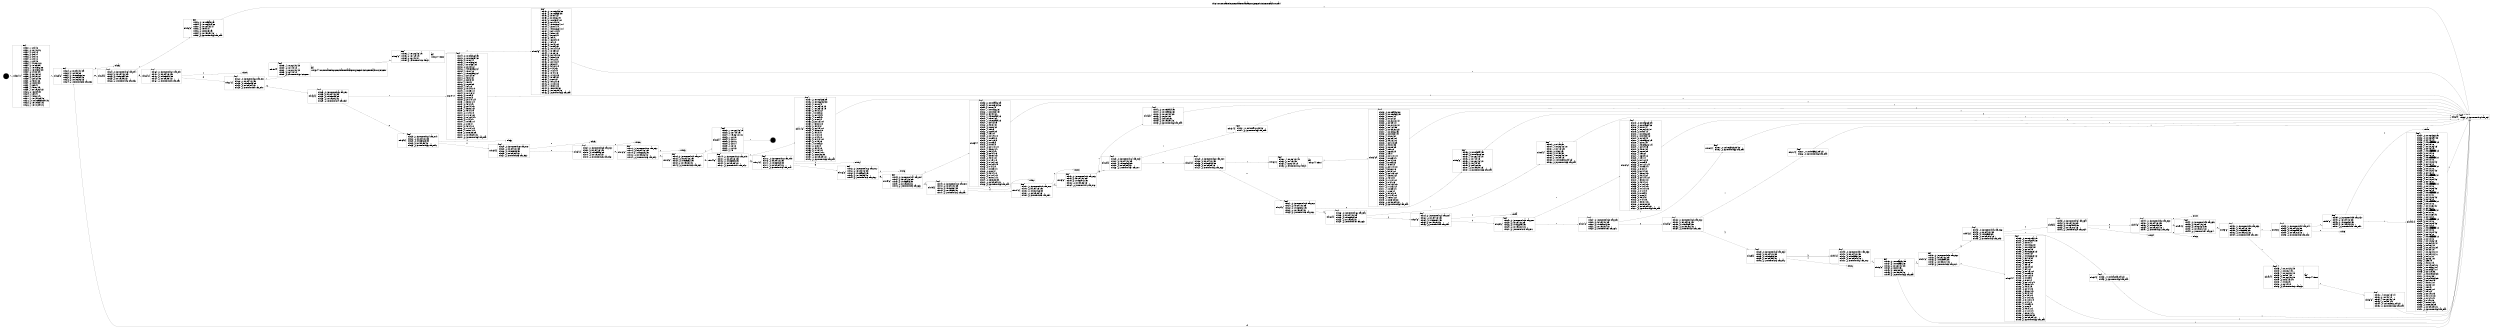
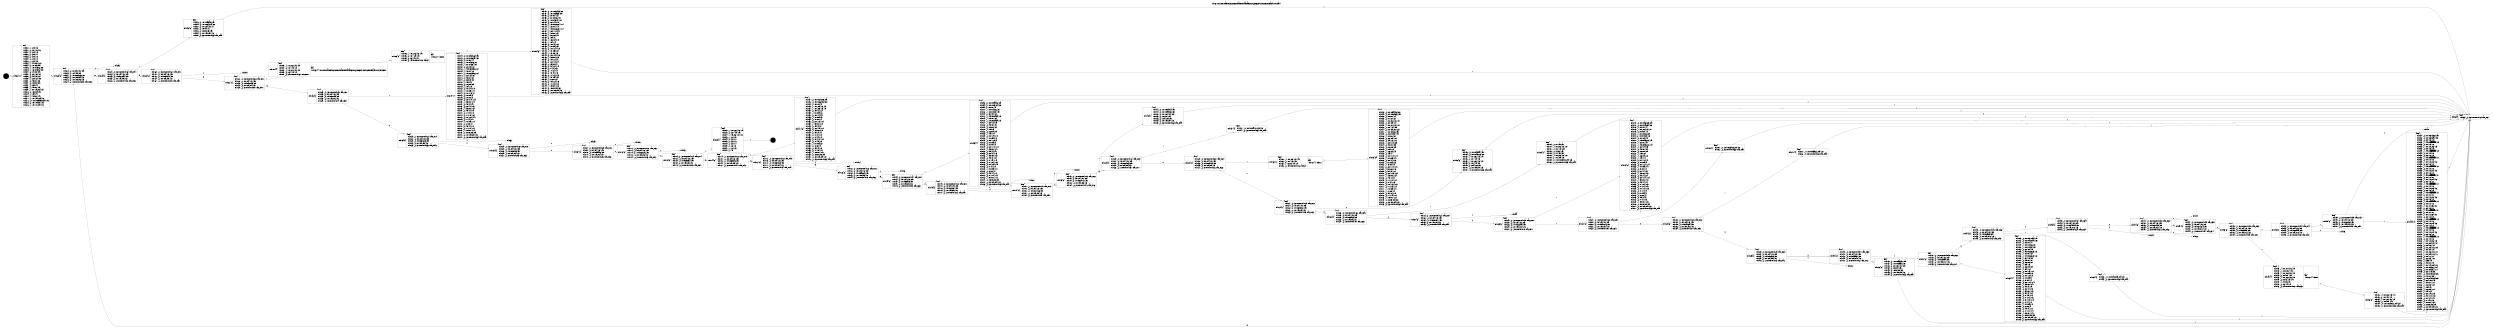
(1916, 264) -> (1894, 257)
